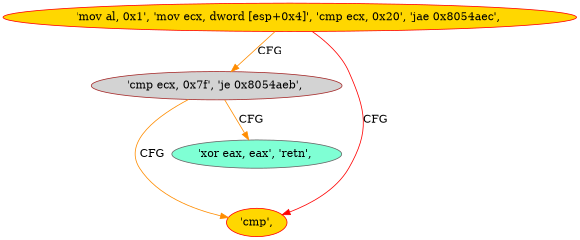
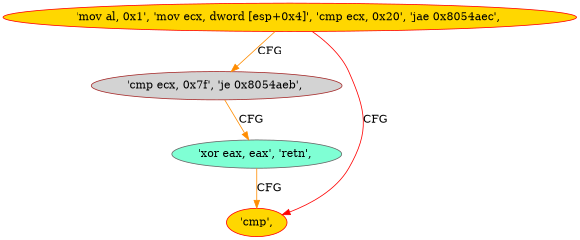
(140, 169) -> (257, 184)
